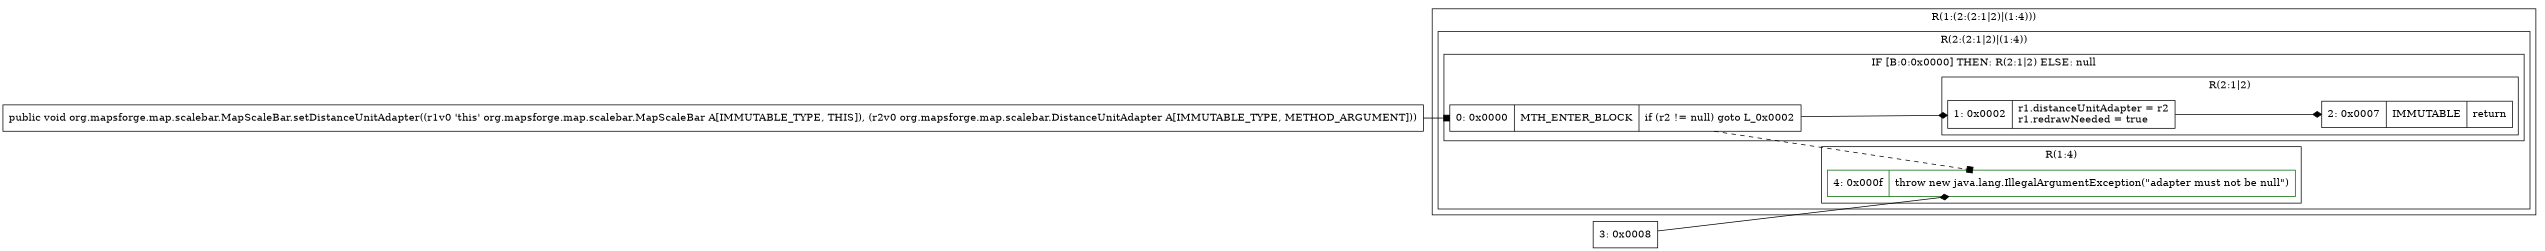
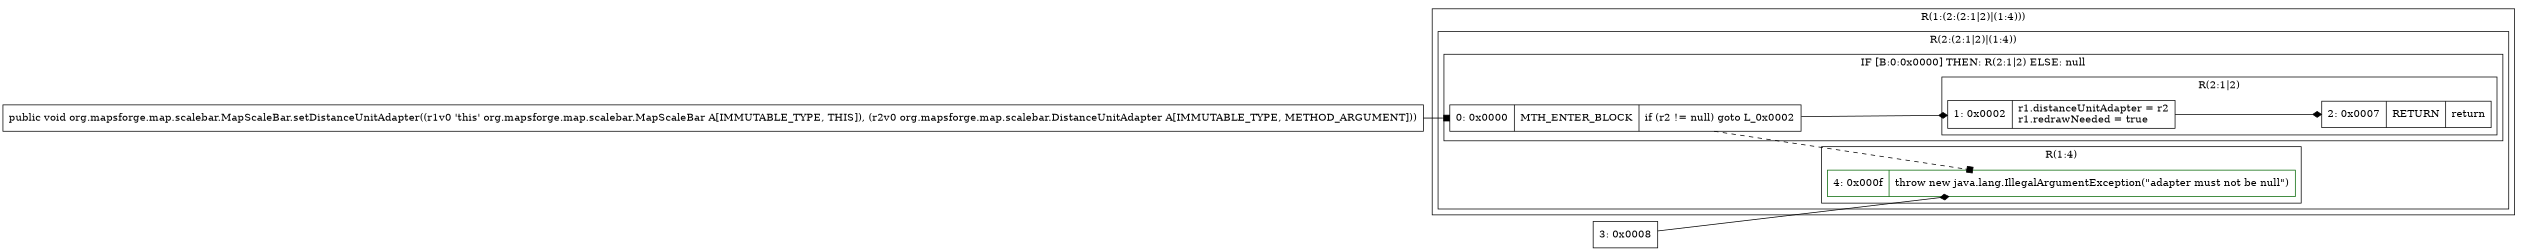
(2427, 114) -> (2416, 114)
